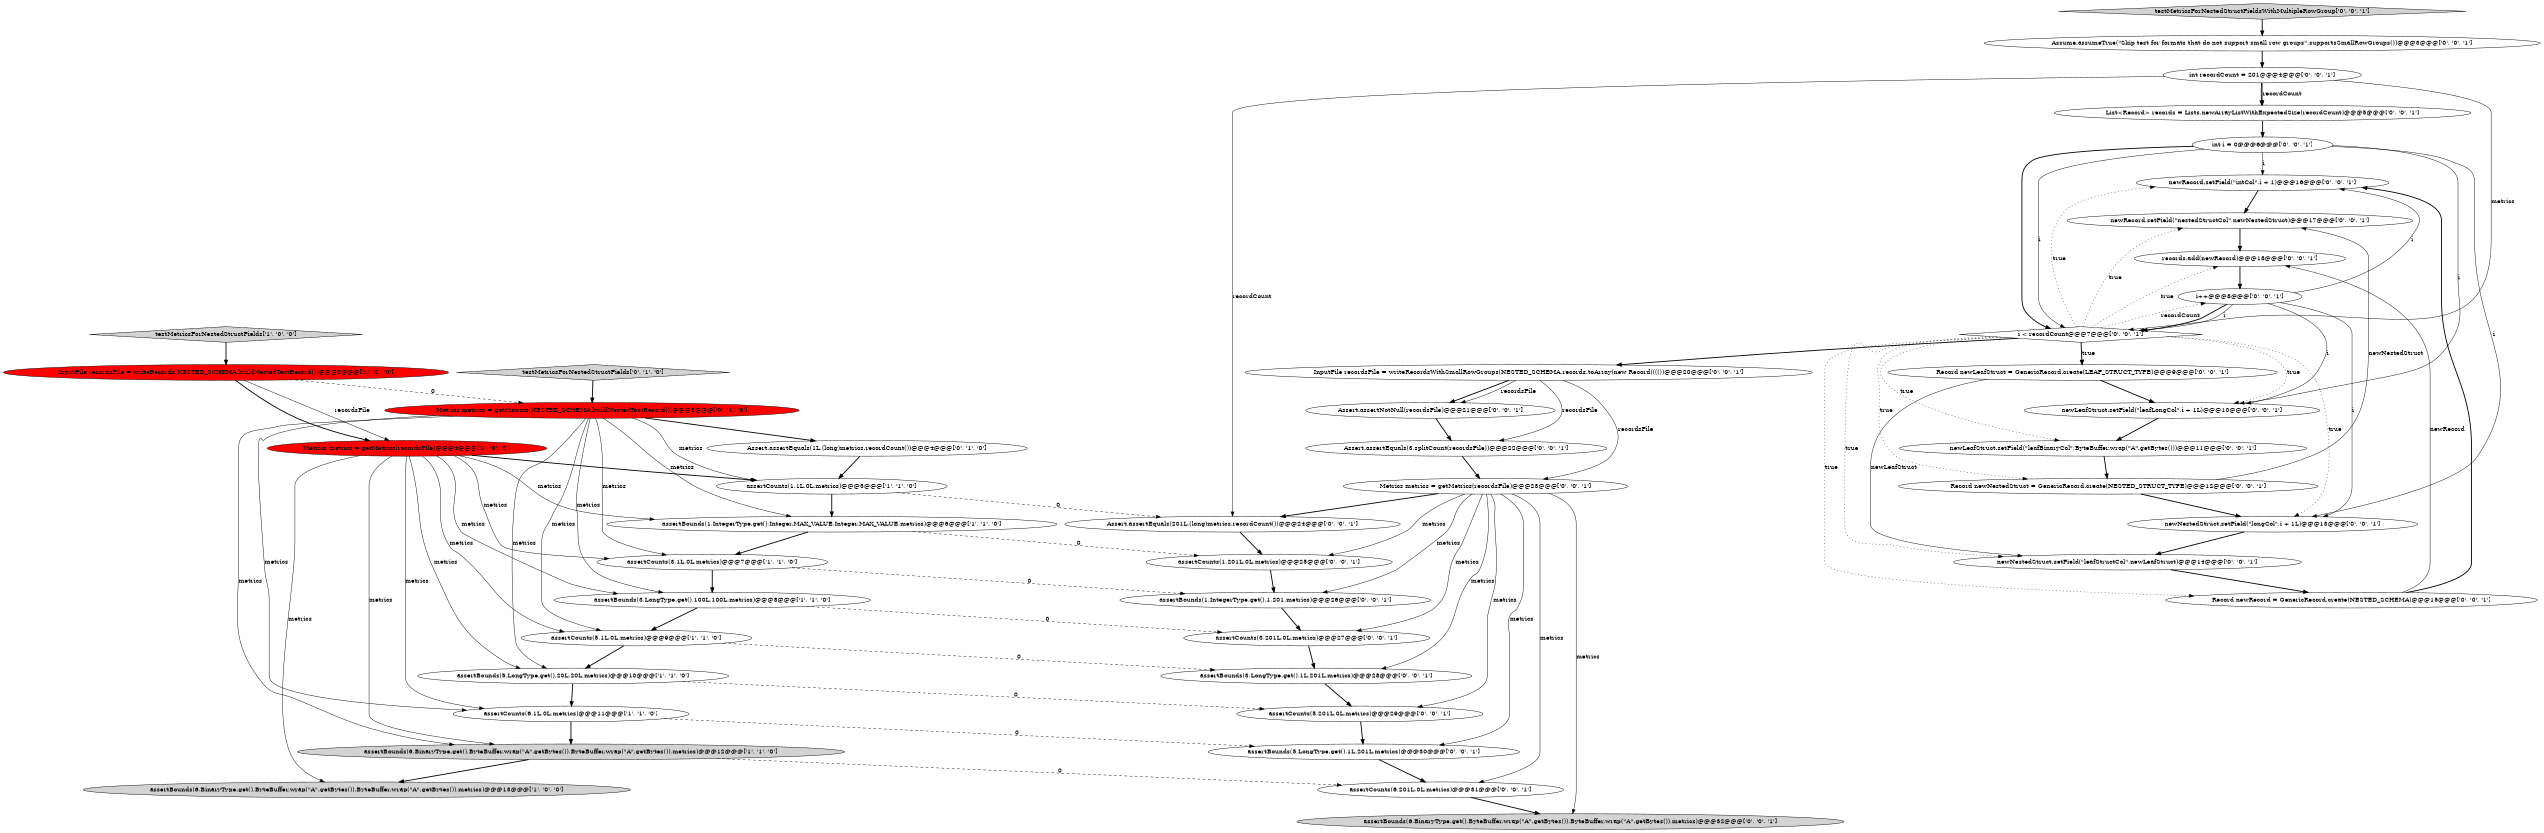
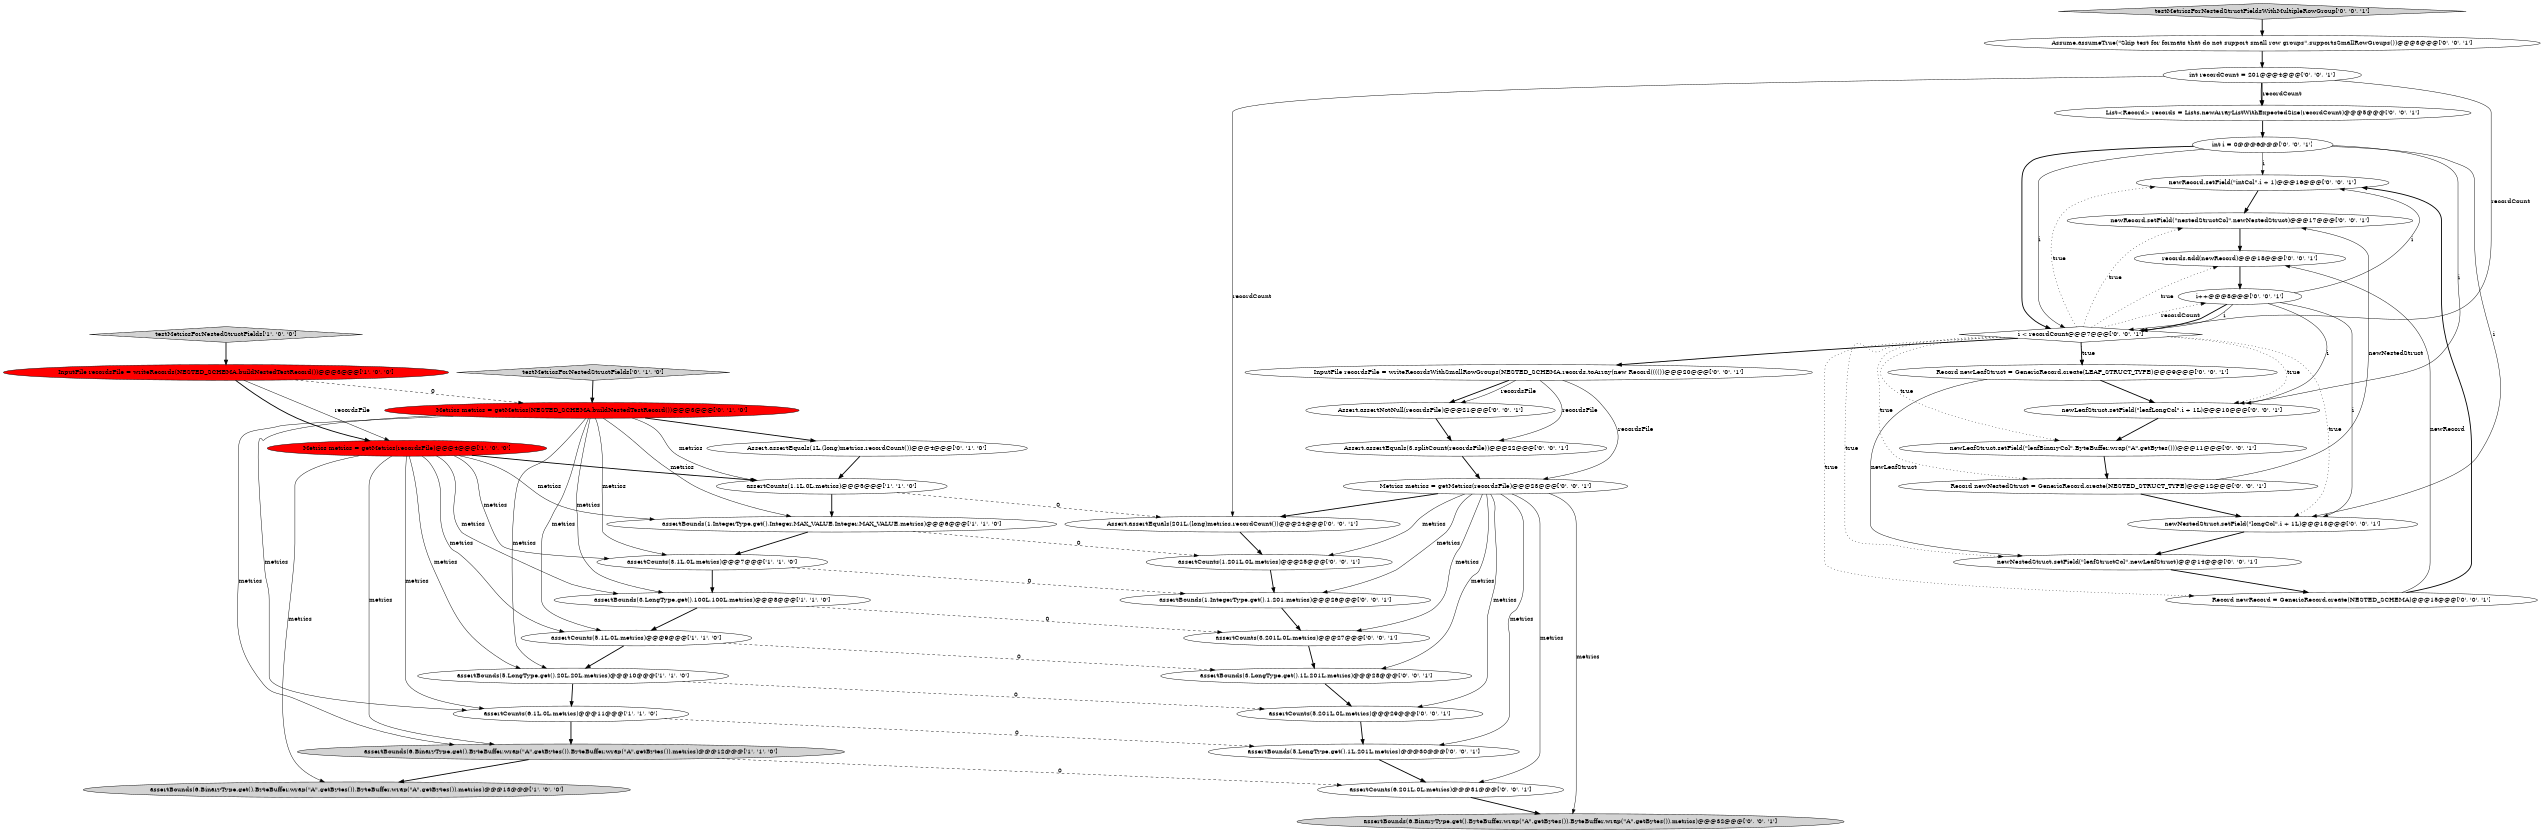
(2503, 202) -> (2511, 202)
